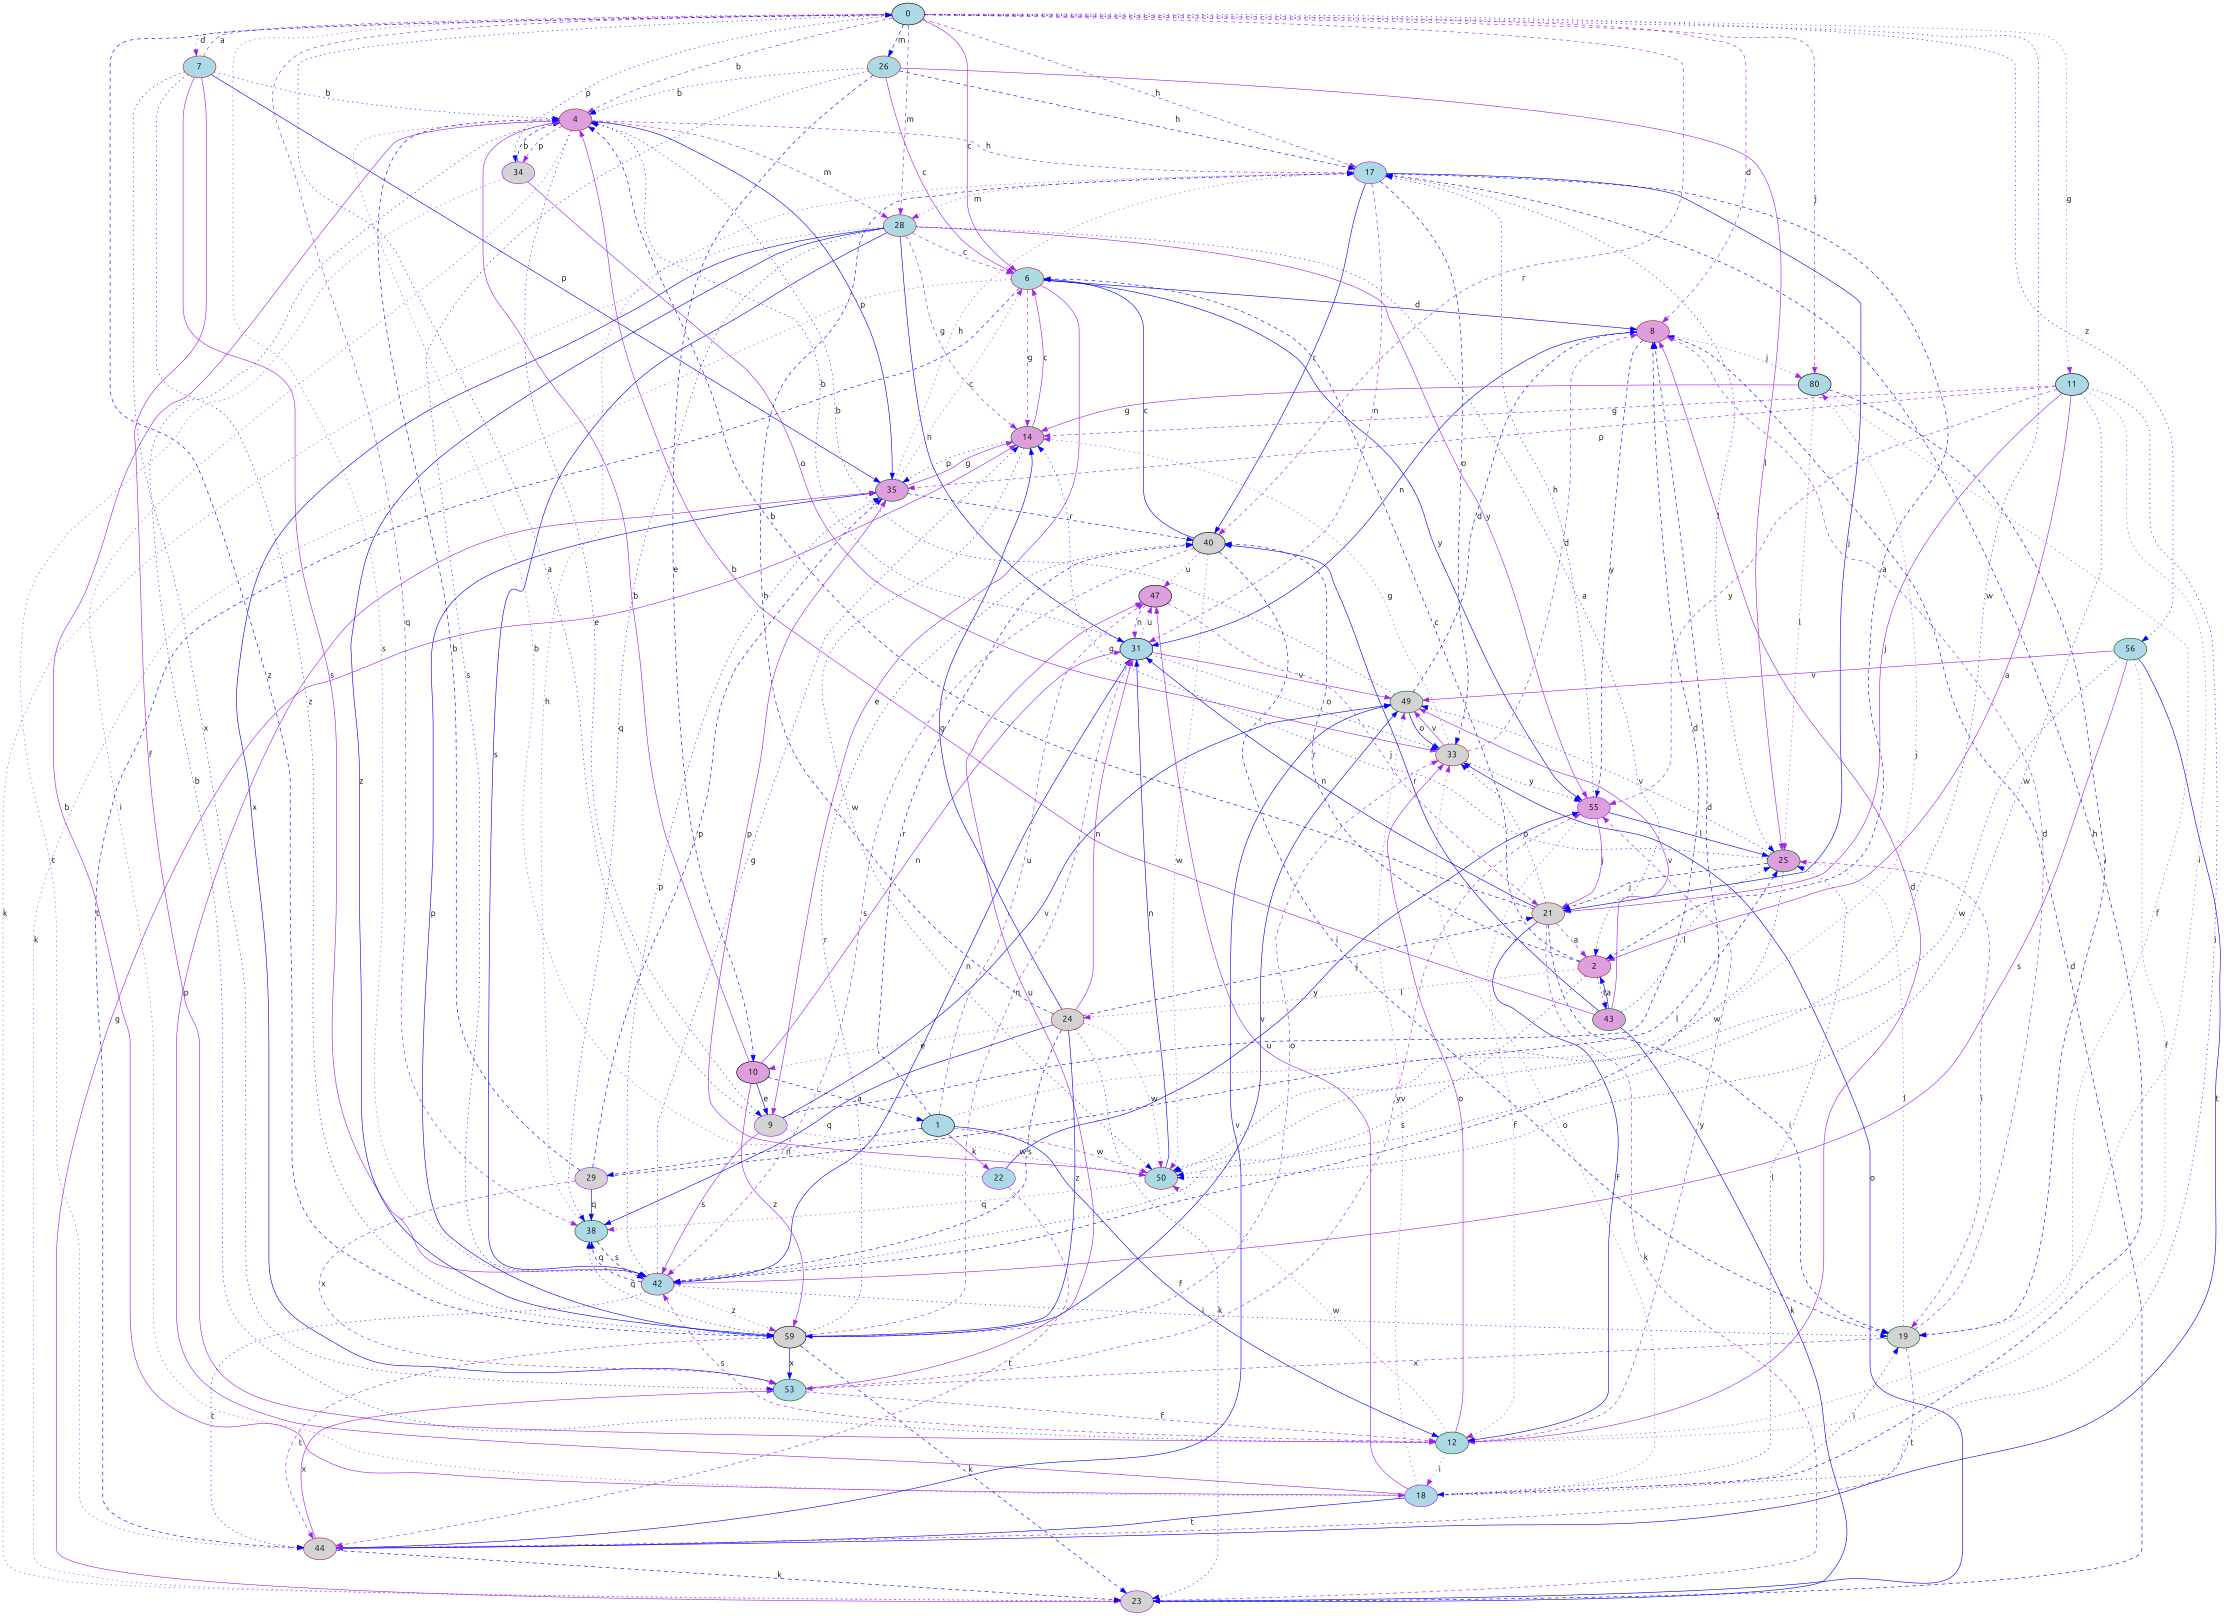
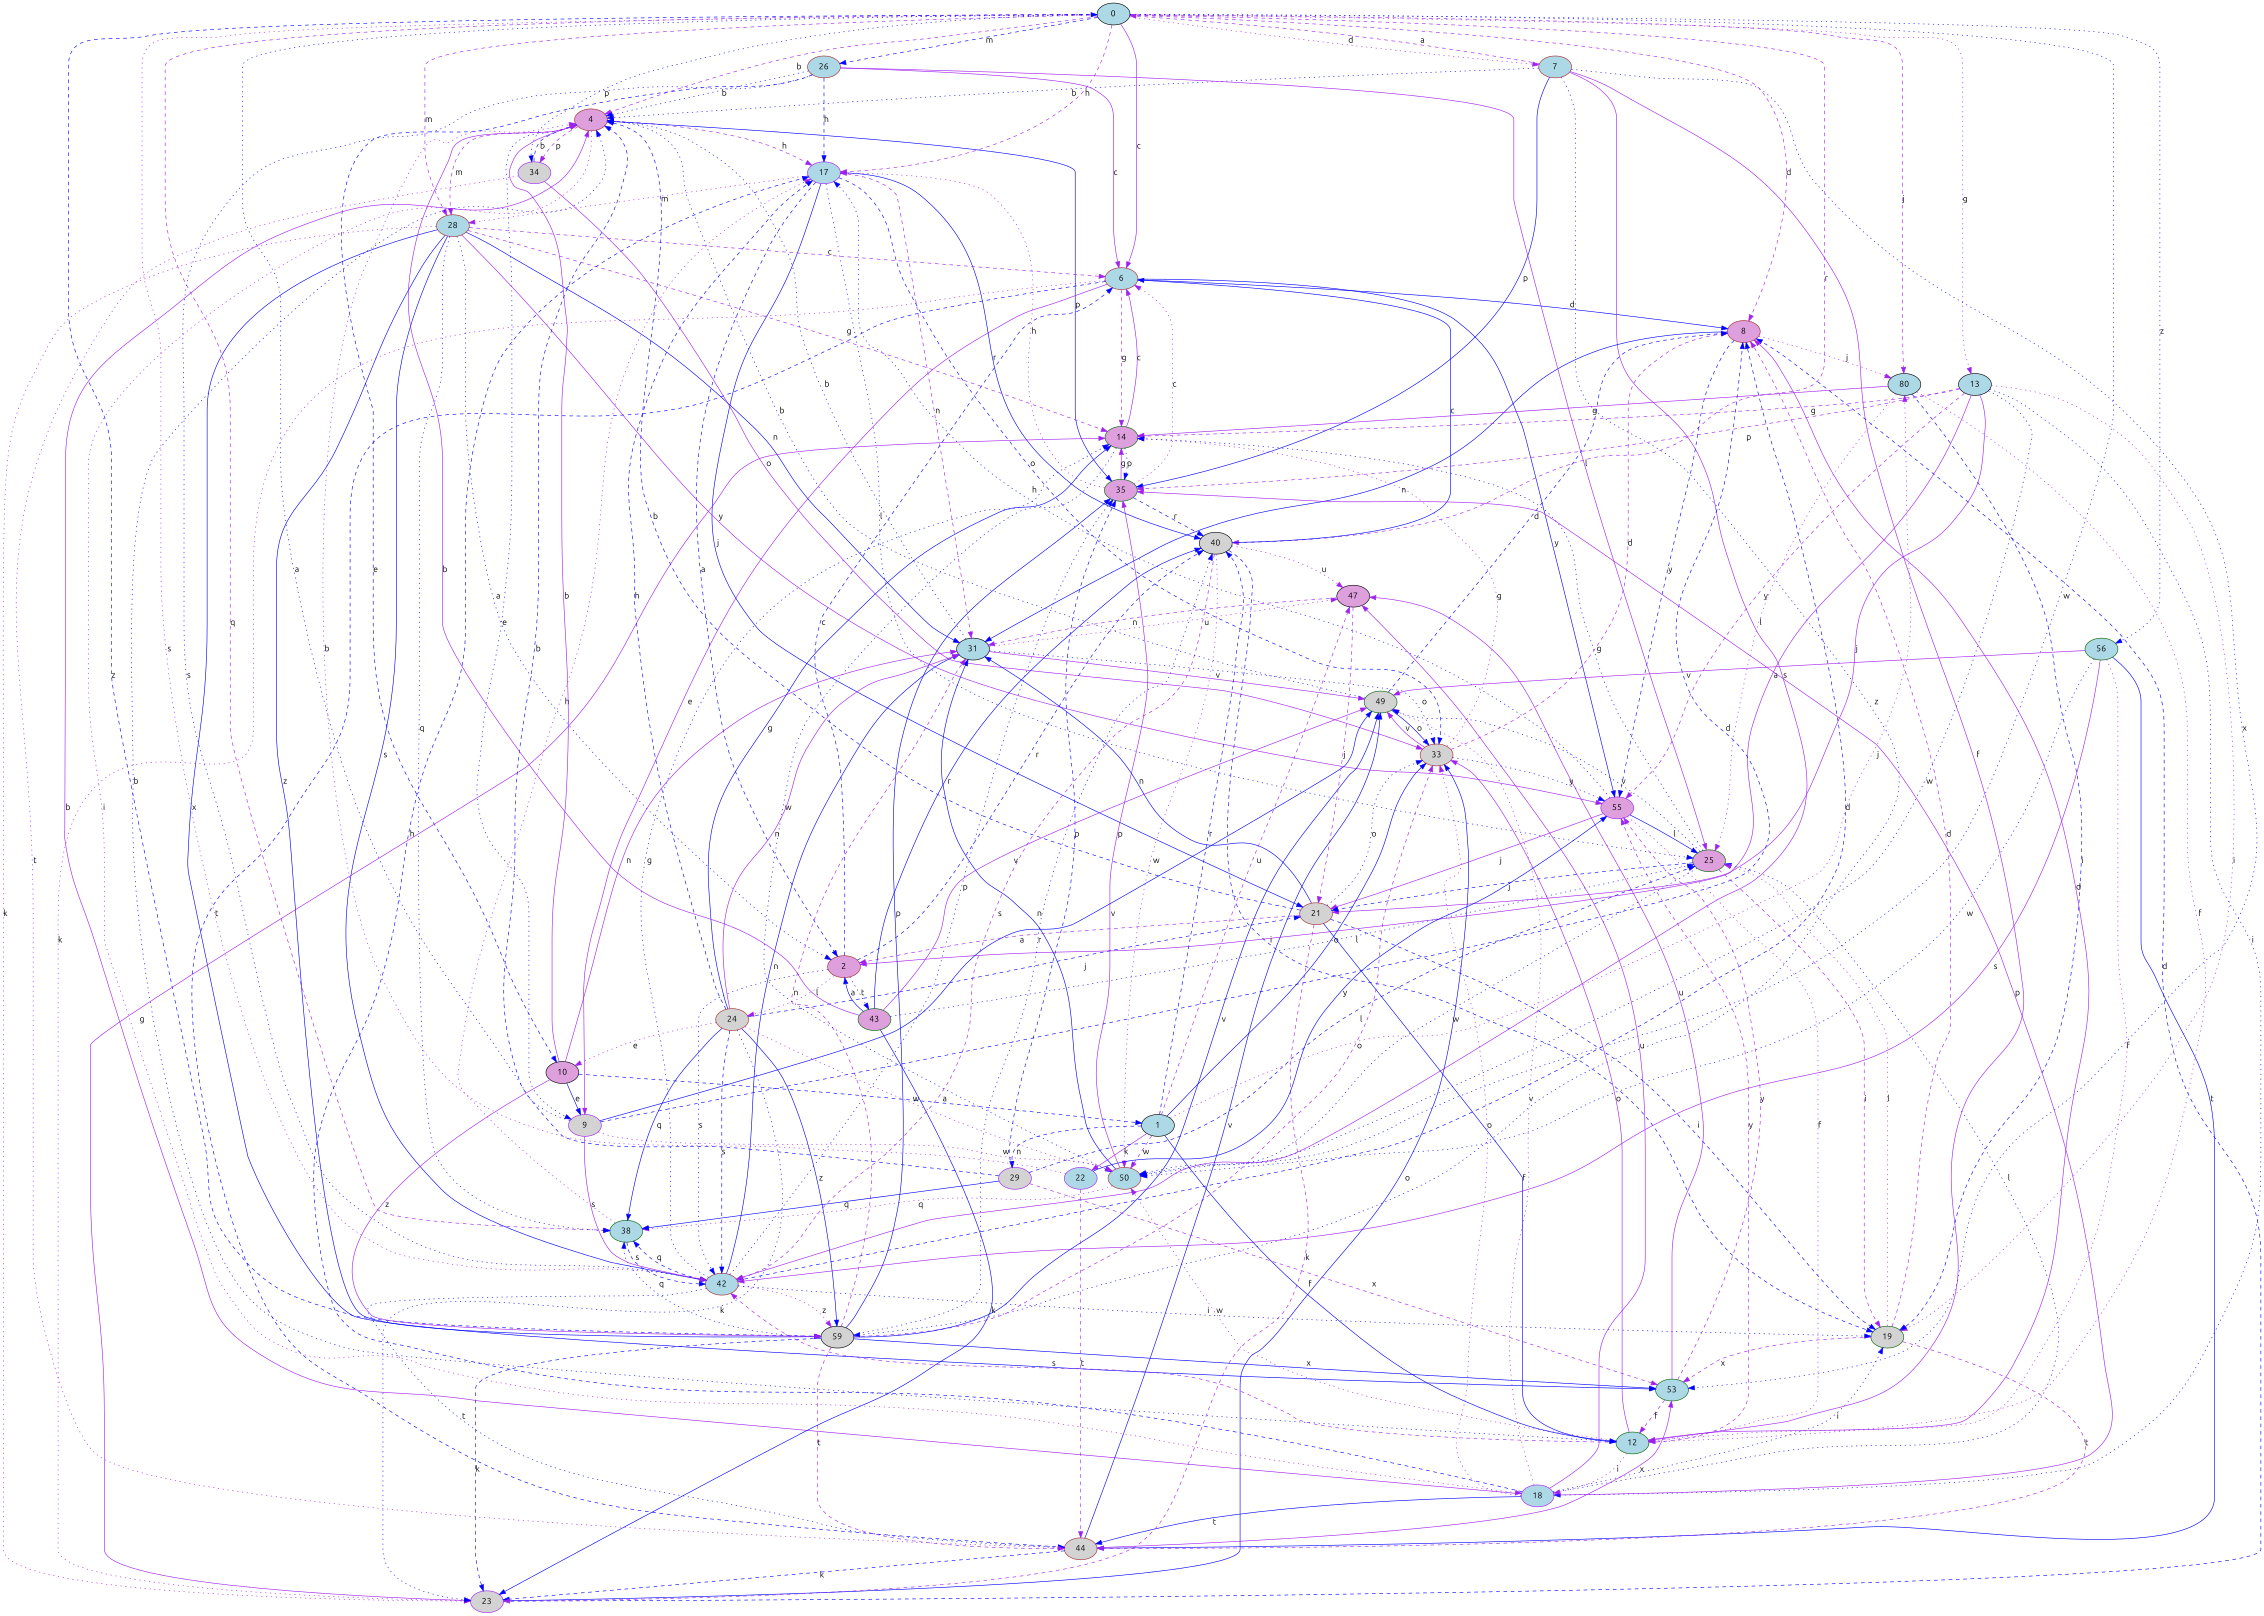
(2072, 384) -> (1975, 384)
none -> (1318, 958)
